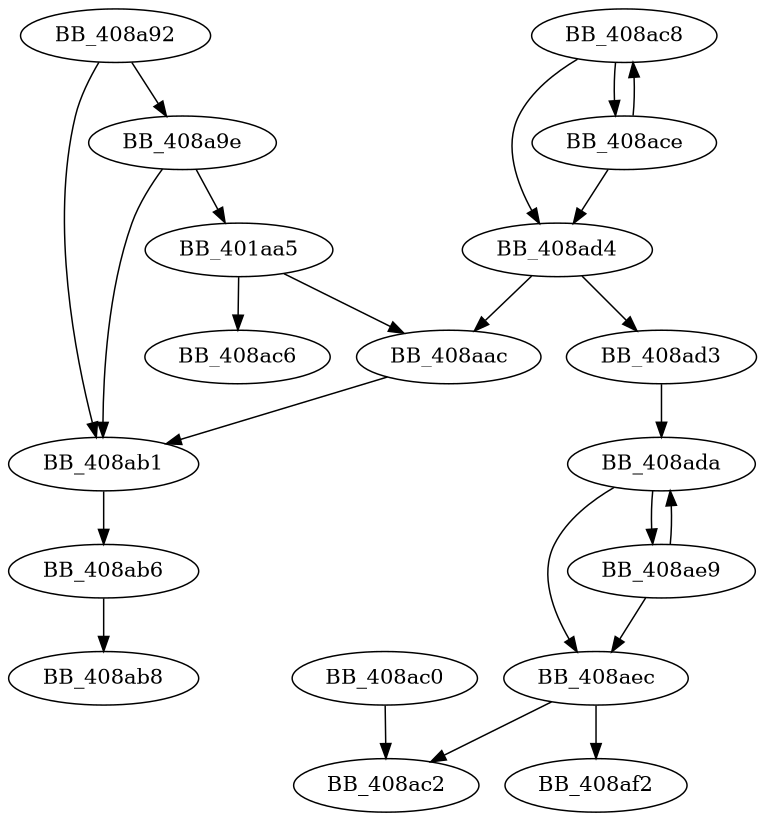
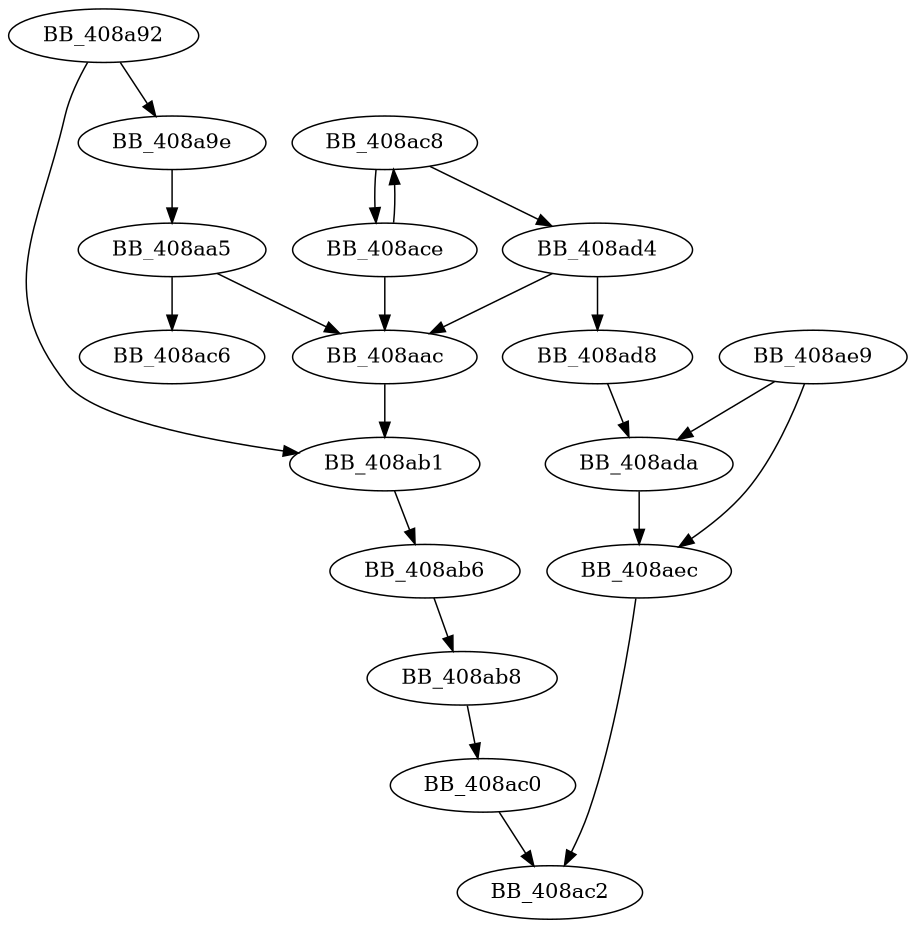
(595, 190) -> (385, 296)
(239, 250) -> (172, 250)
(115, 291) -> none
(661, 357) -> (598, 357)
(652, 510) -> none
none -> (471, 725)
(596, 785) -> none
